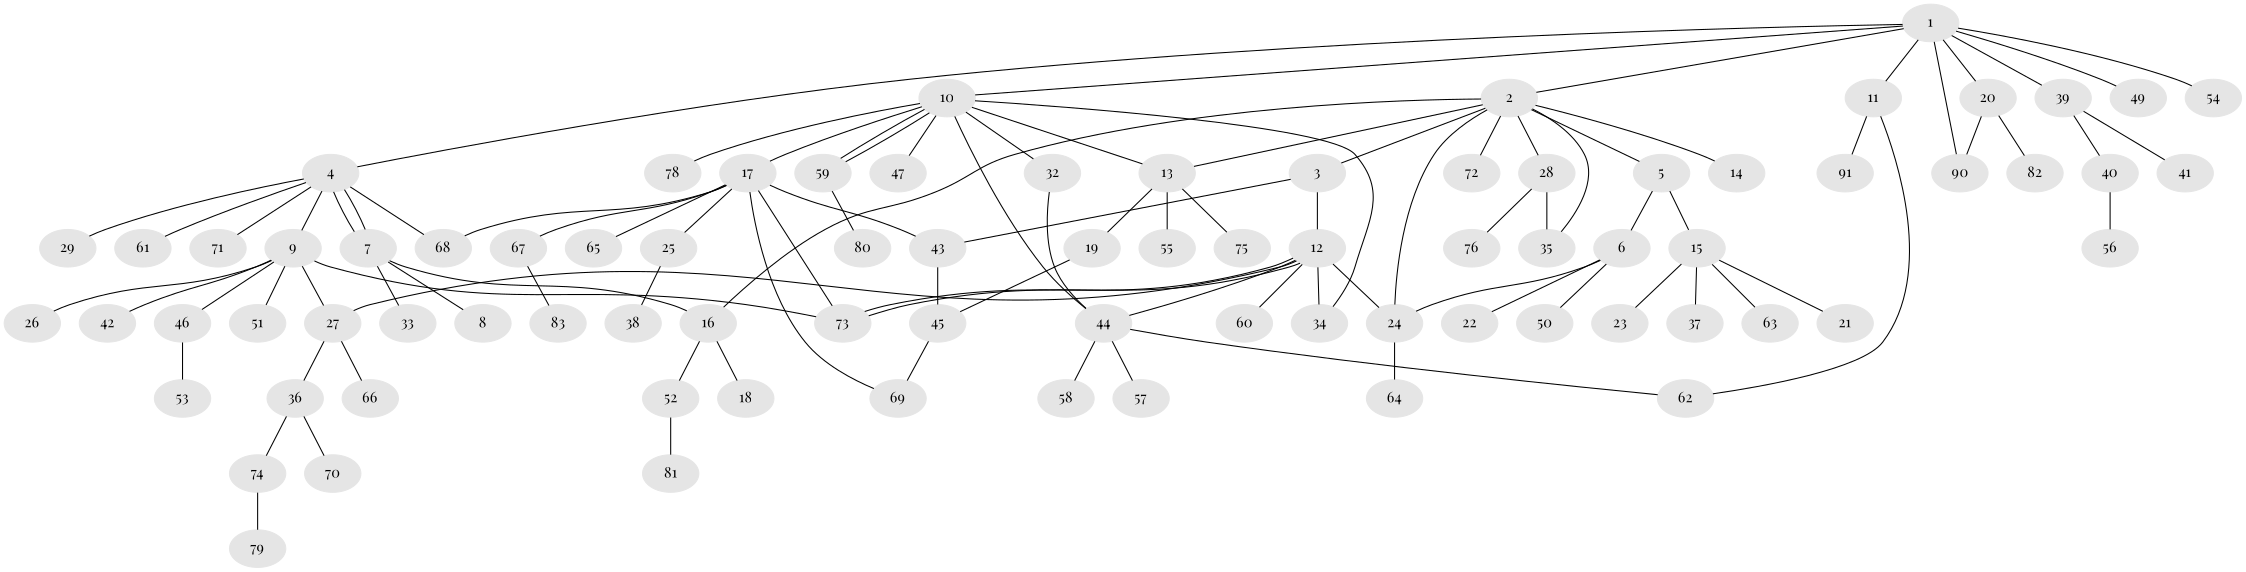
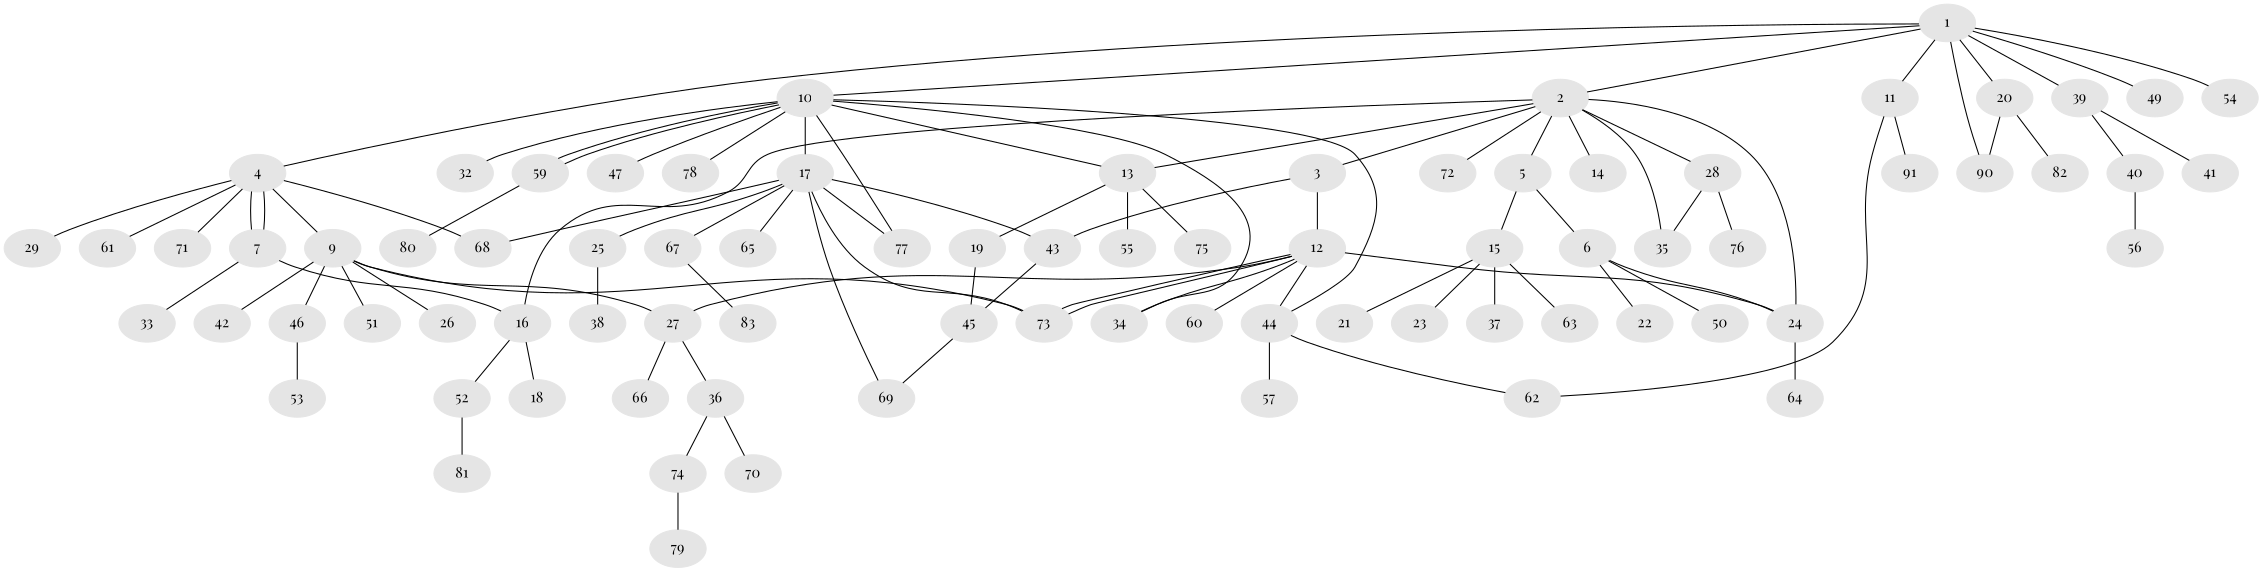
none -> (902, 248)
(1051, 256) -> none
(483, 323) -> none
(1066, 398) -> none
